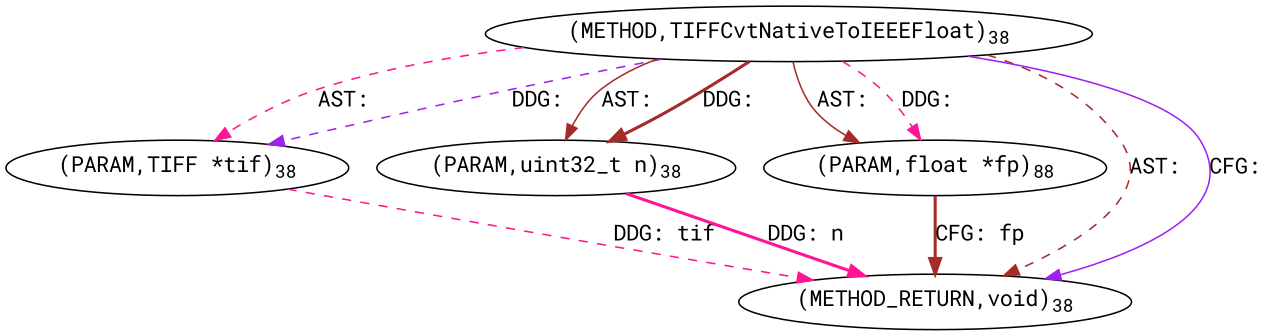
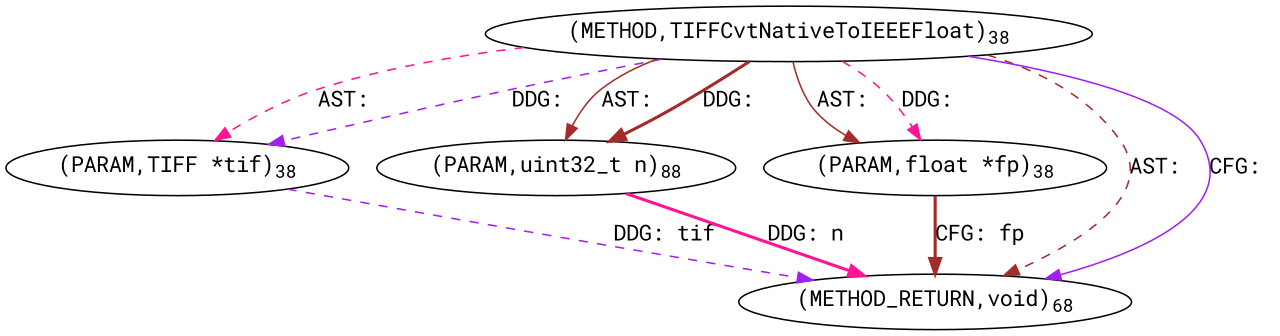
(671, 166) -> (671, 166)
(1044, 166) -> (1044, 166)
(542, 234) -> (542, 234)
(1063, 300) -> (1063, 300)
